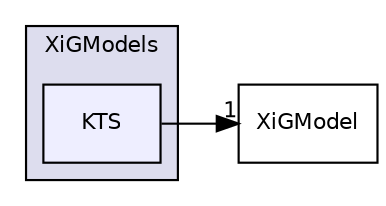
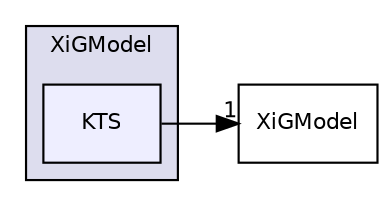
(102, 47) -> (102, 47)
